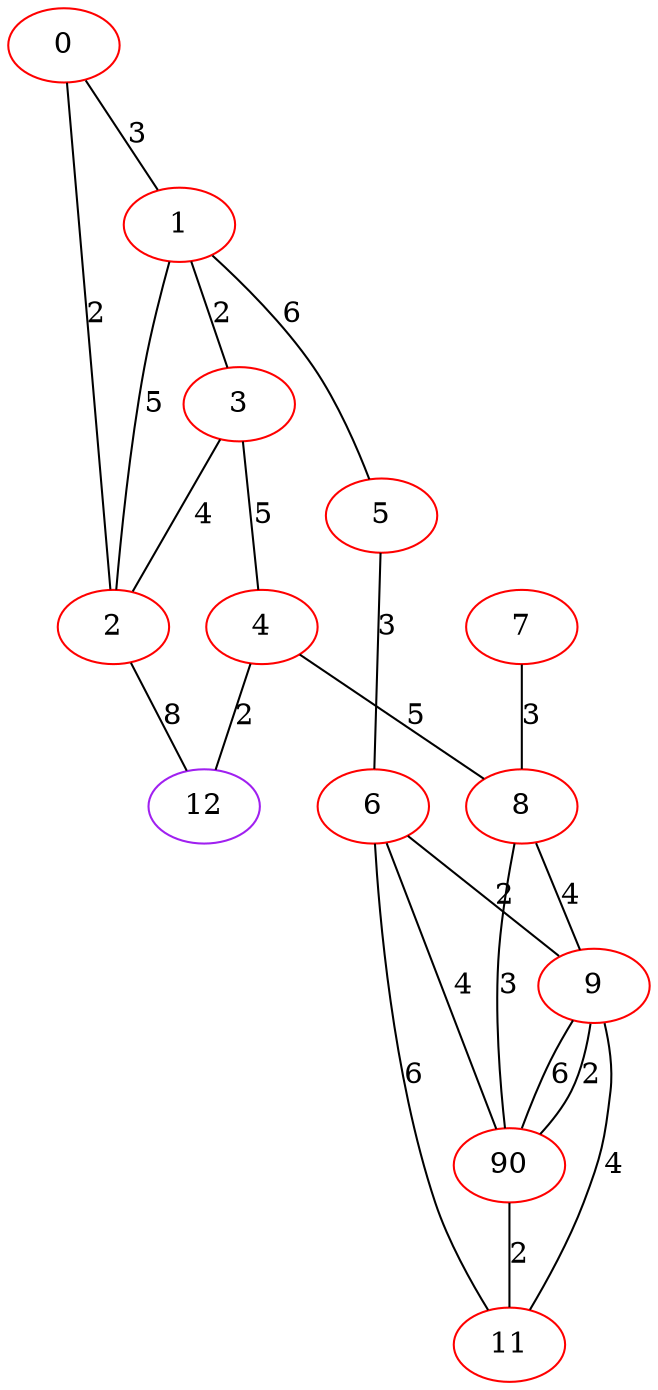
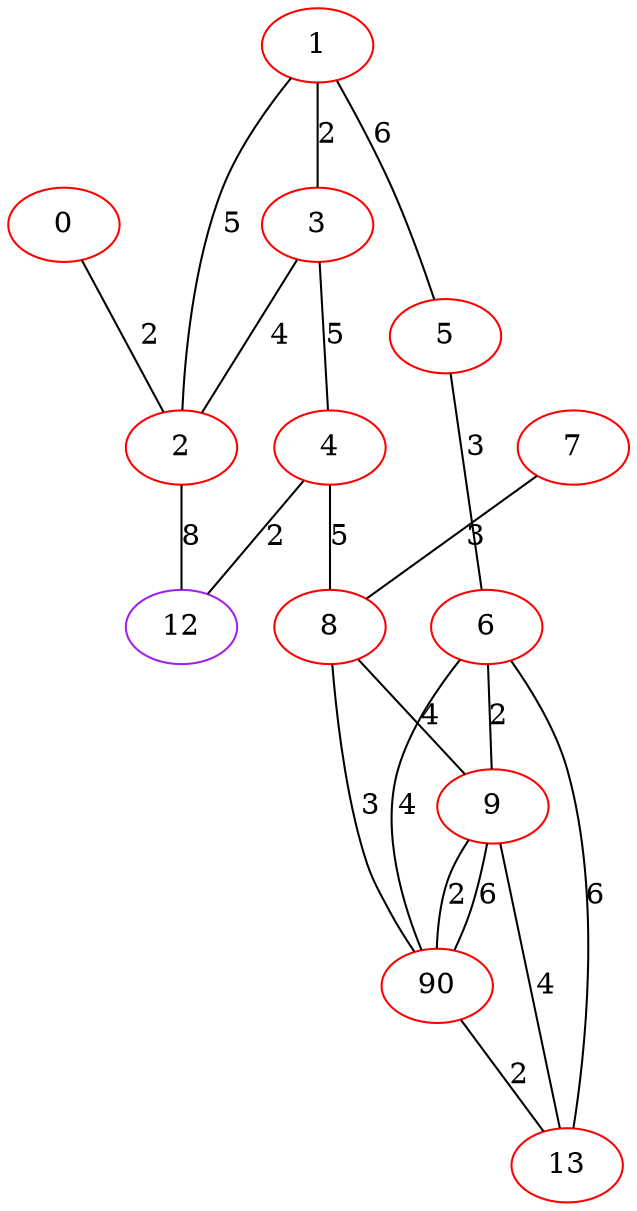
(122, 135) -> none
(509, 1345) -> (567, 1165)
